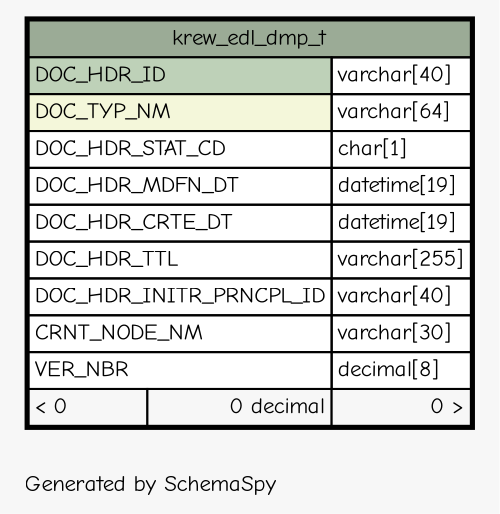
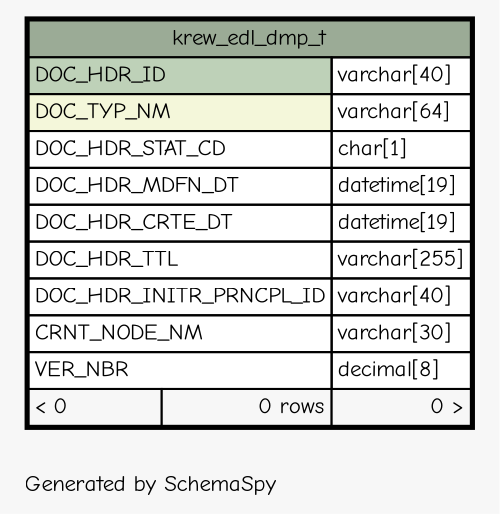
(277, 406) -> (292, 406)
